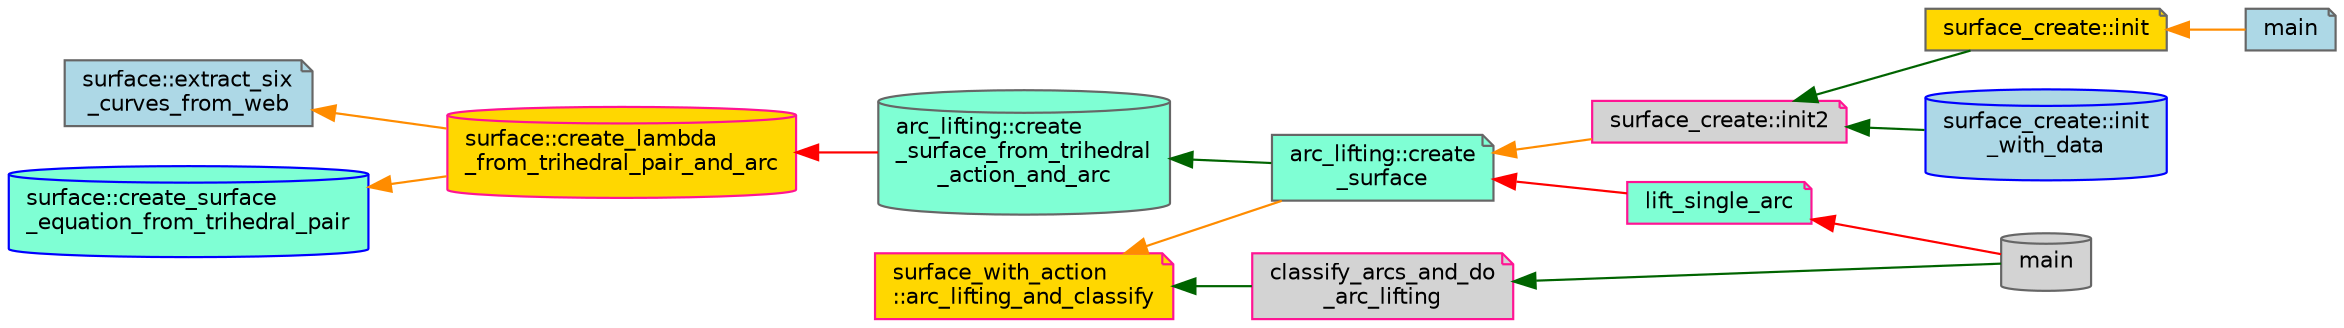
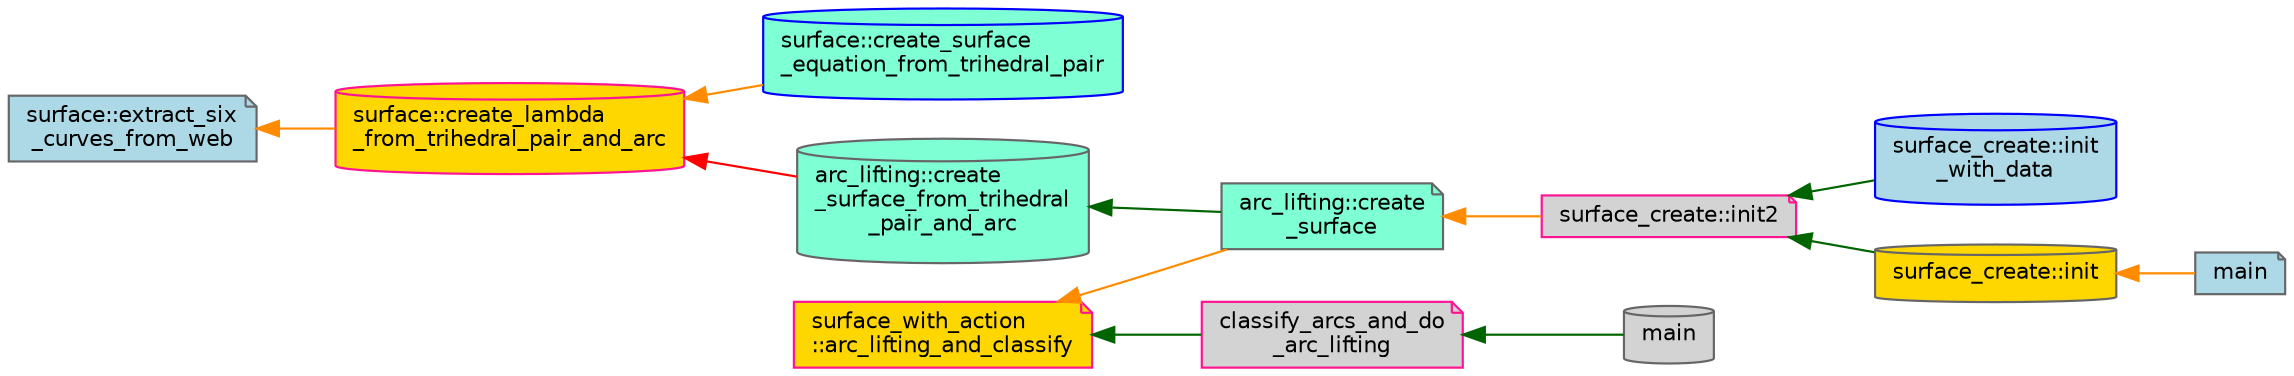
(2046, 30) -> (1996, 273)
(1024, 152) -> (943, 201)
(419, 180) -> (735, 90)
(1719, 203) -> none
